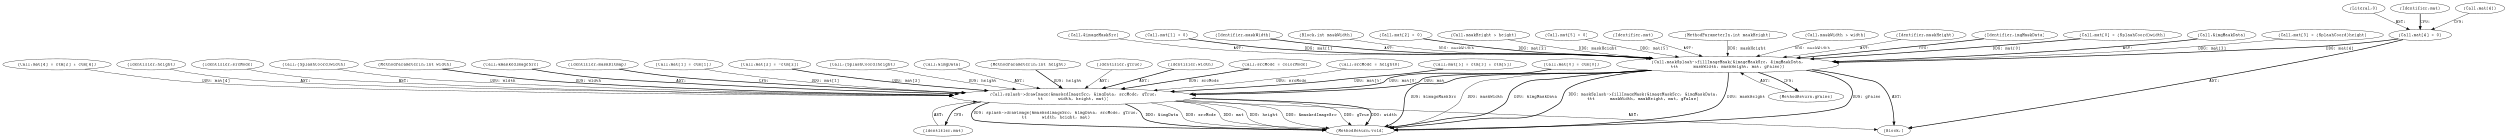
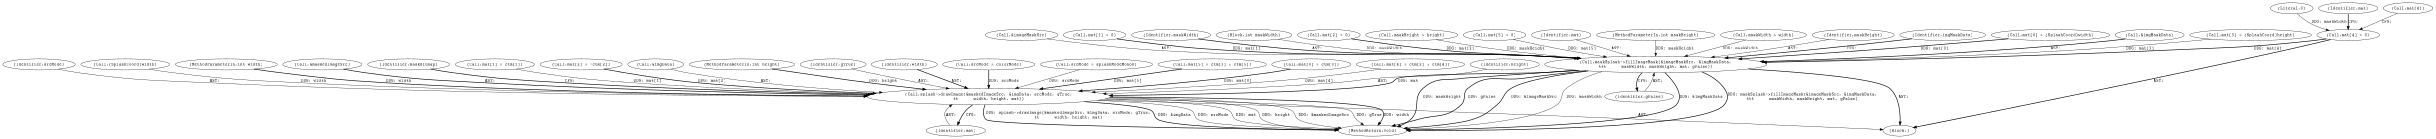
(2402, 22) -> (2329, 22)
(862, 64) -> none
(1370, 64) -> (1096, 64)
(1806, 97) -> (1639, 97)
